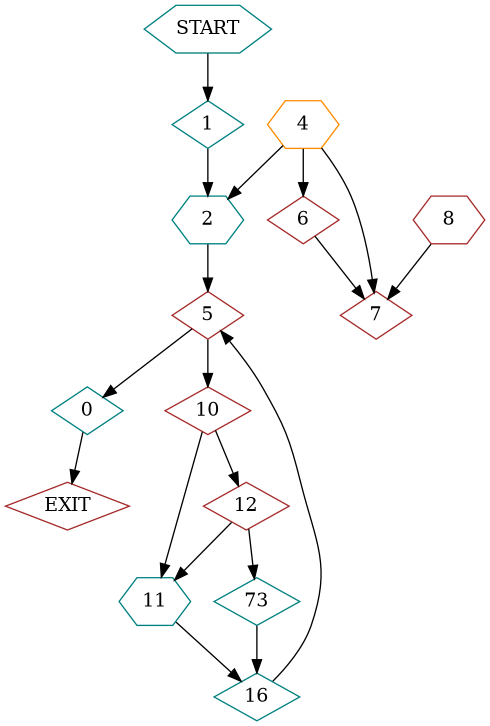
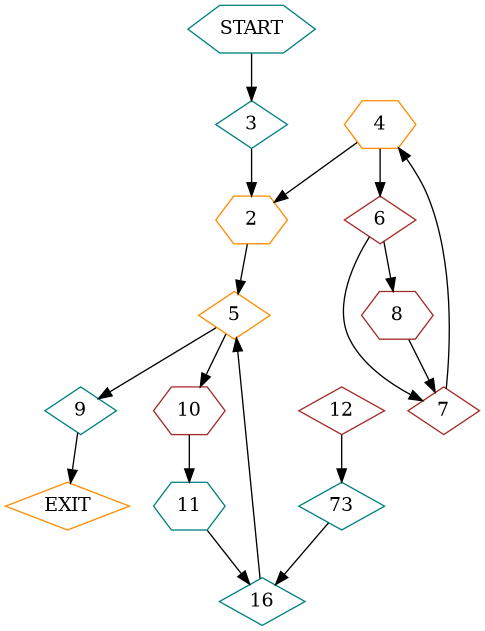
(208, 125) -> (252, 125)
(356, 210) -> (446, 270)
(208, 220) -> (252, 220)
none -> (387, 260)
(208, 315) -> (234, 315)
(87, 411) -> (81, 411)
(208, 411) -> (189, 411)
(224, 452) -> none
(67, 506) -> (67, 506)
(208, 547) -> none
